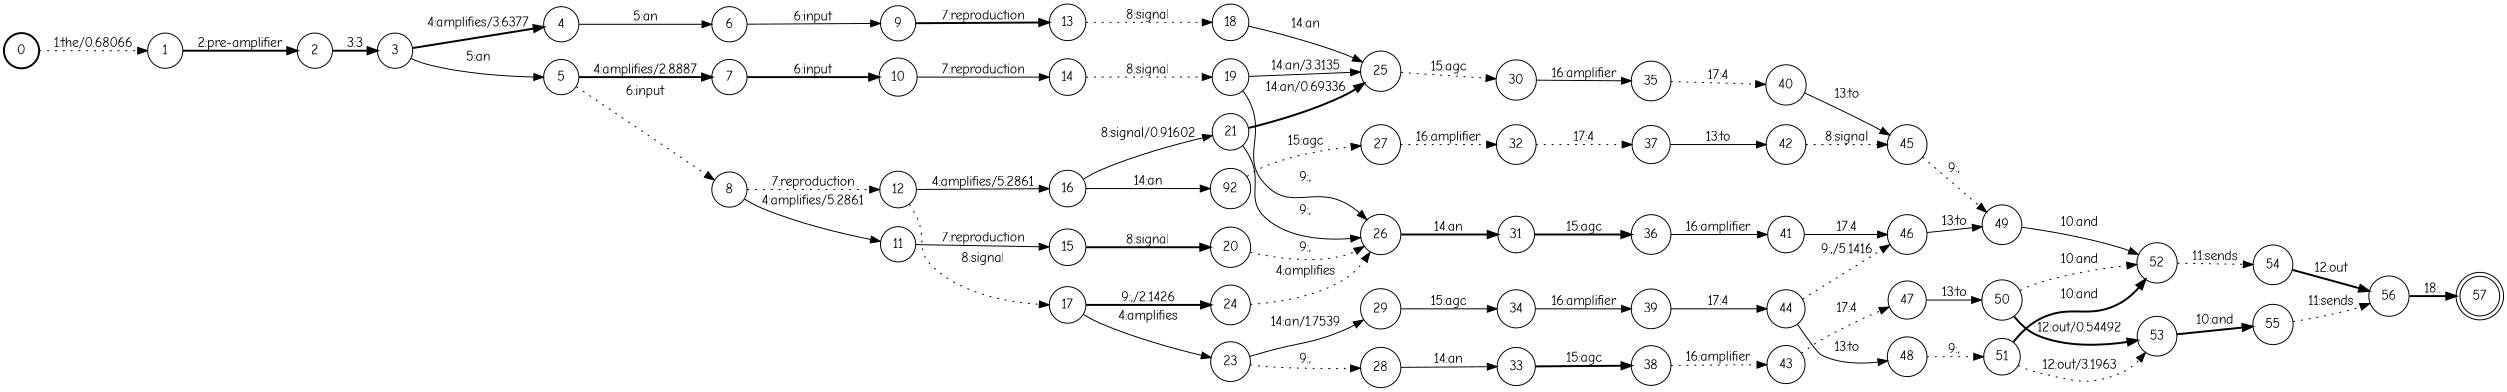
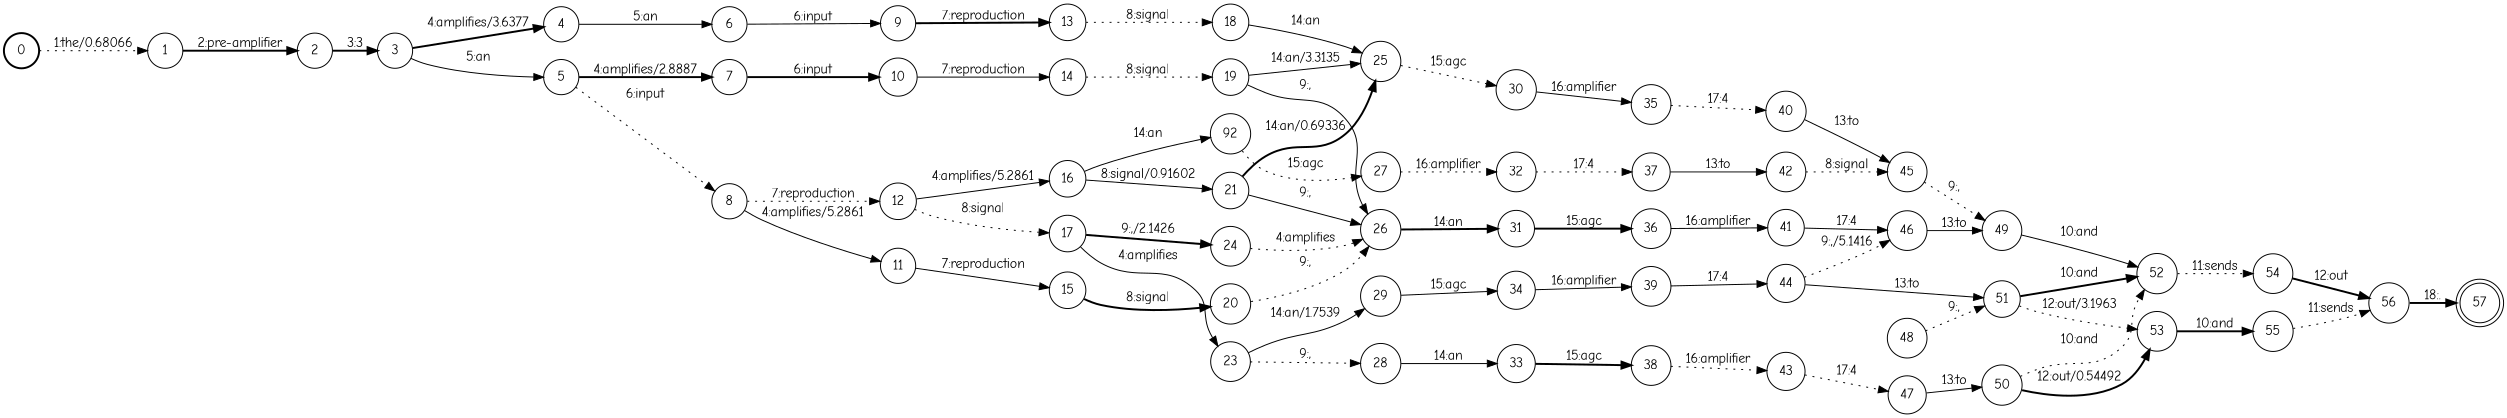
(1830, 359) -> (1889, 291)
